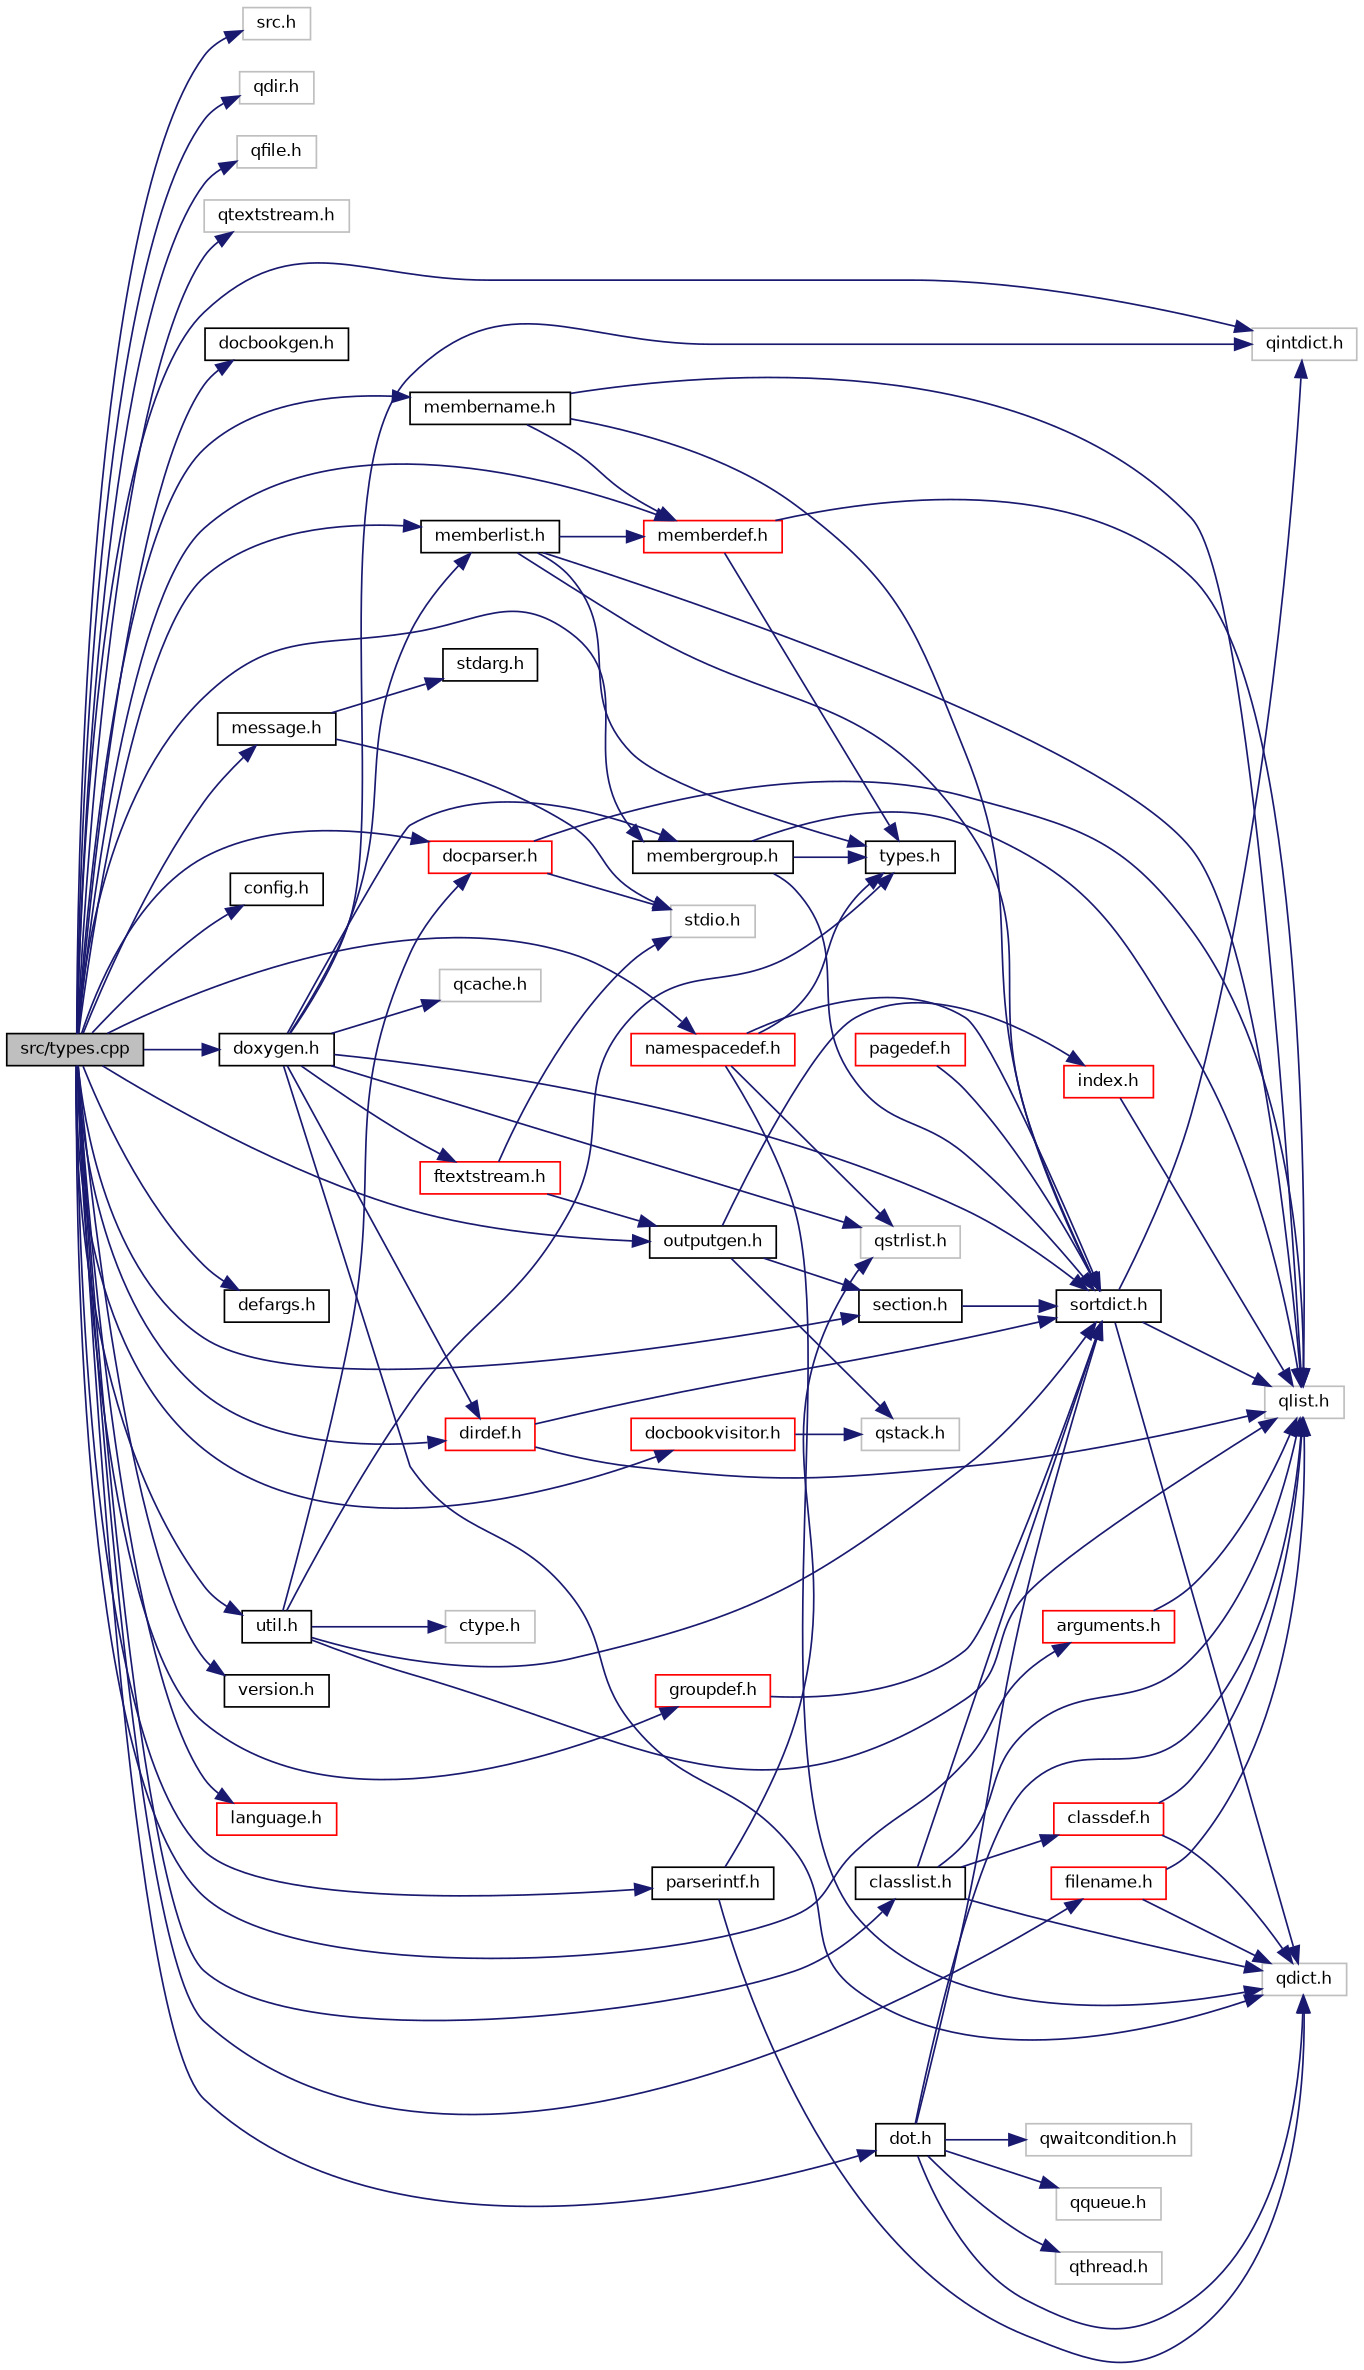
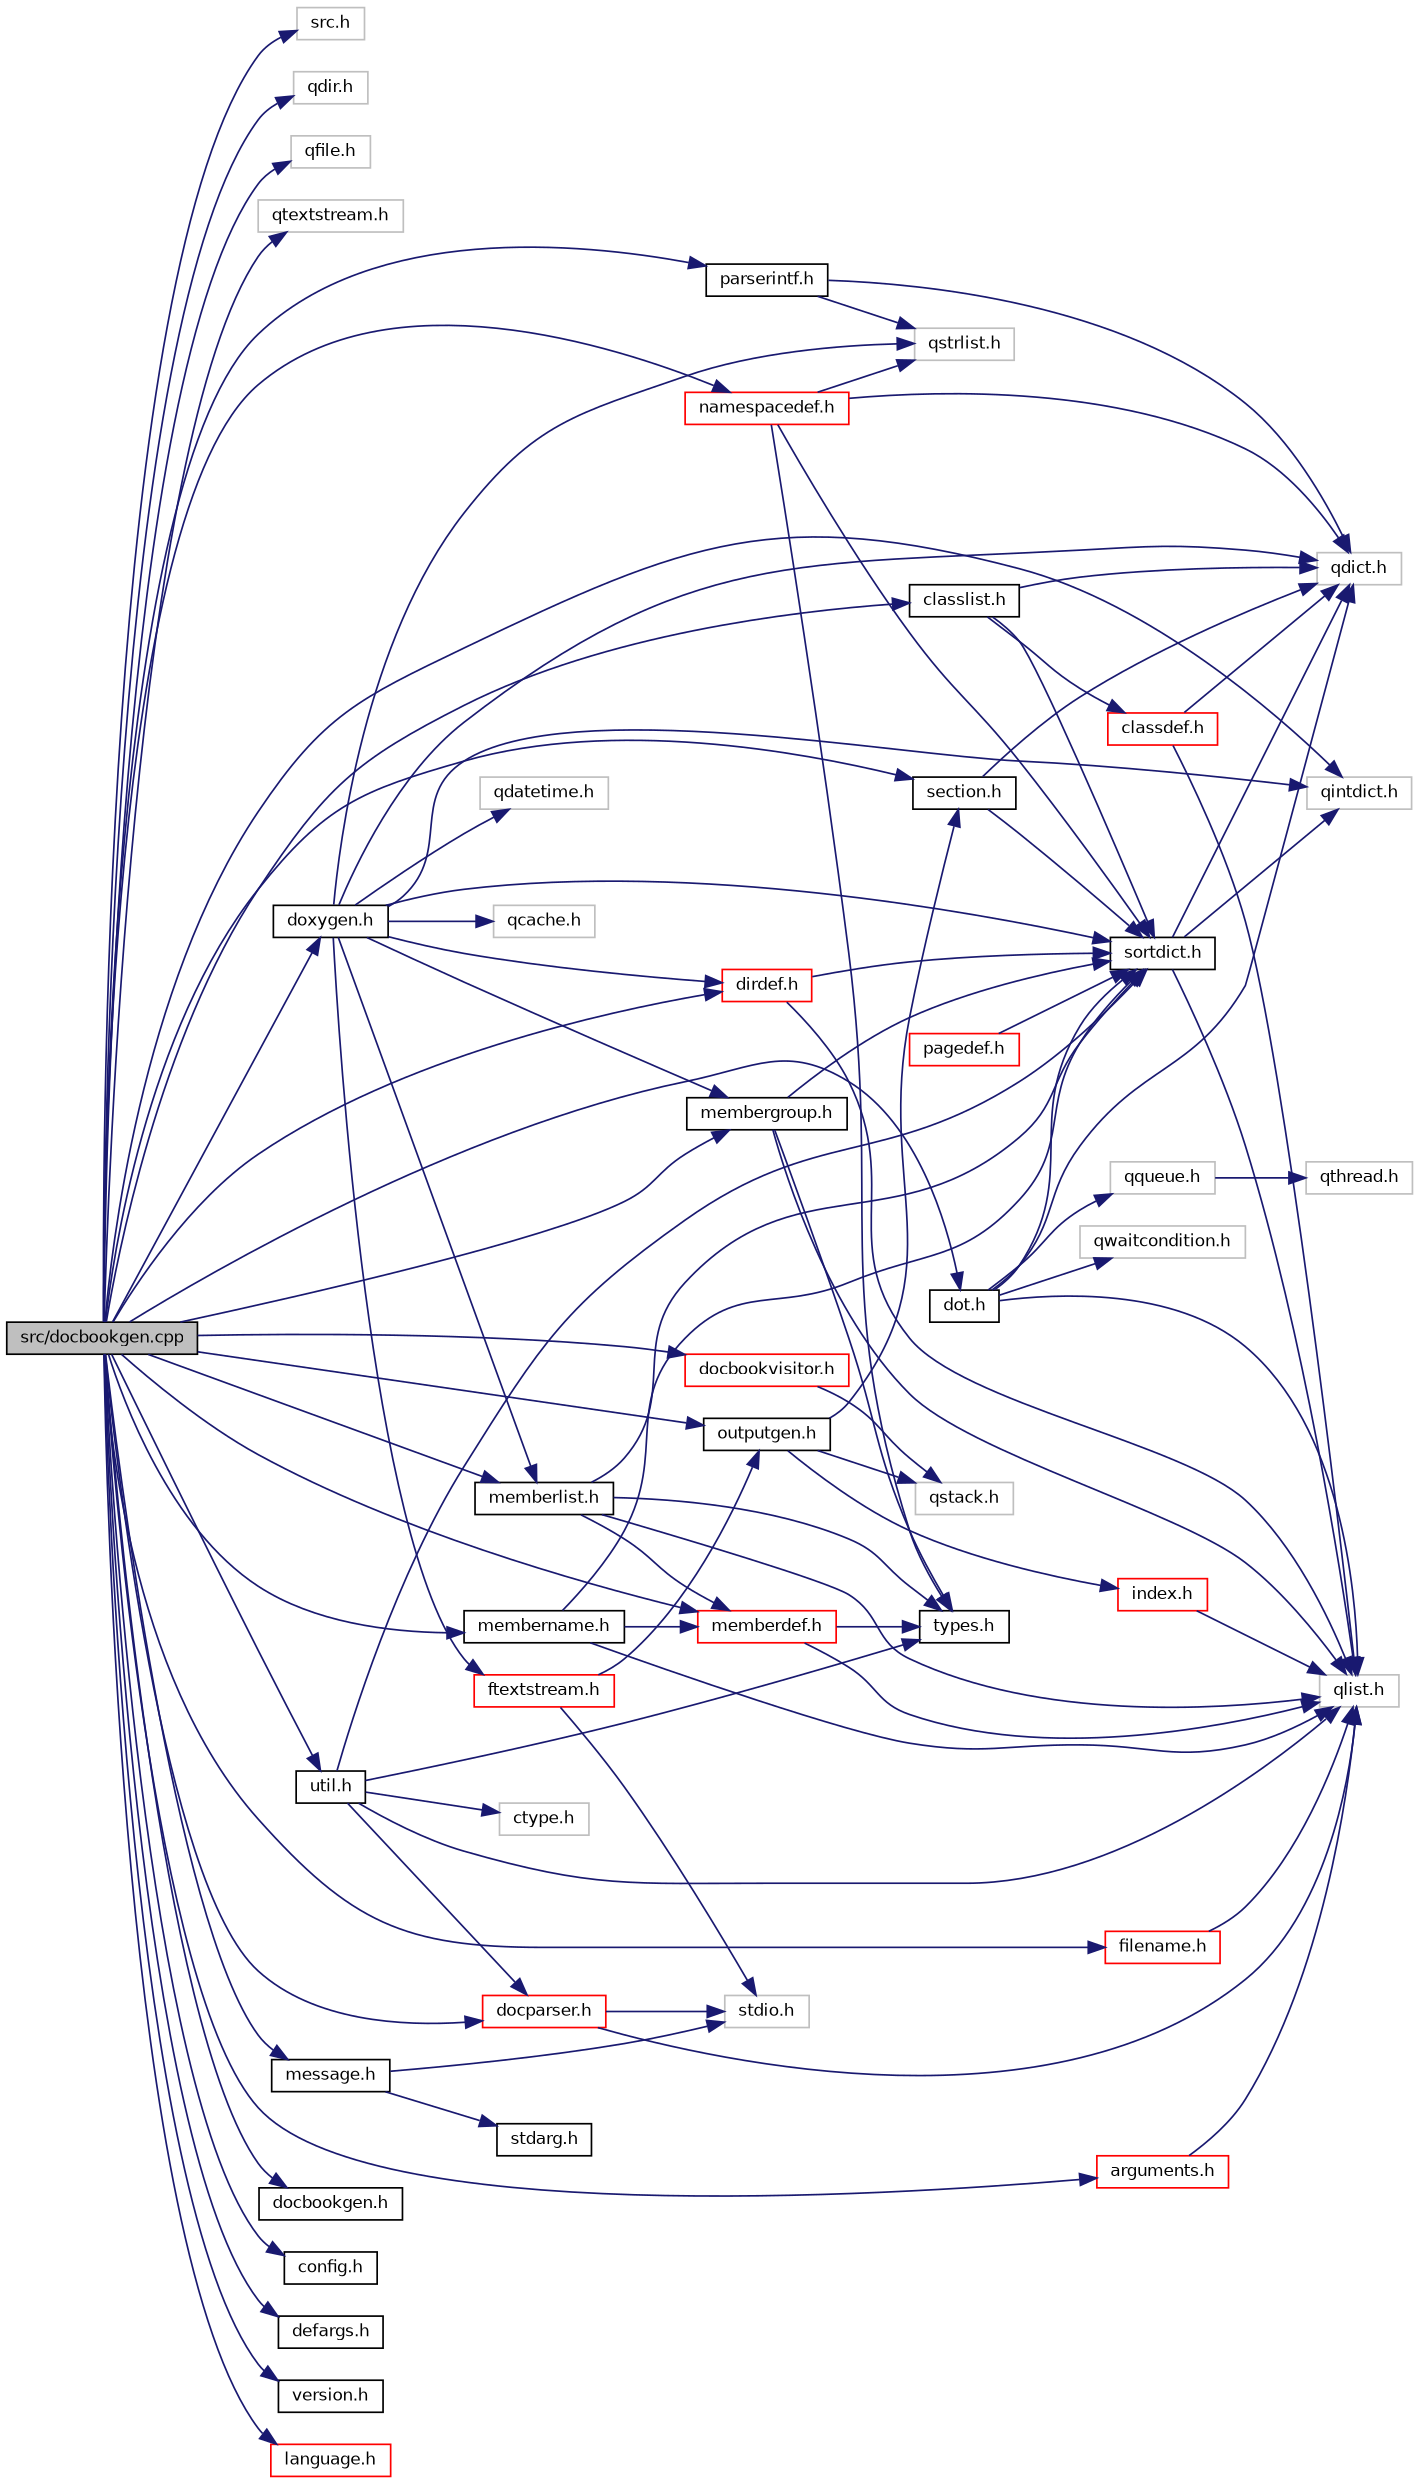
none -> (544, 793)
(75, 1050) -> (102, 1338)
(1150, 1686) -> none
(713, 1691) -> none
(1199, 1928) -> (1132, 667)
(982, 2205) -> (1243, 1178)
